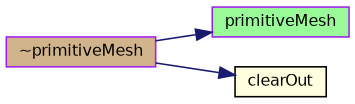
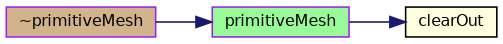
(187, 68) -> (369, 22)
